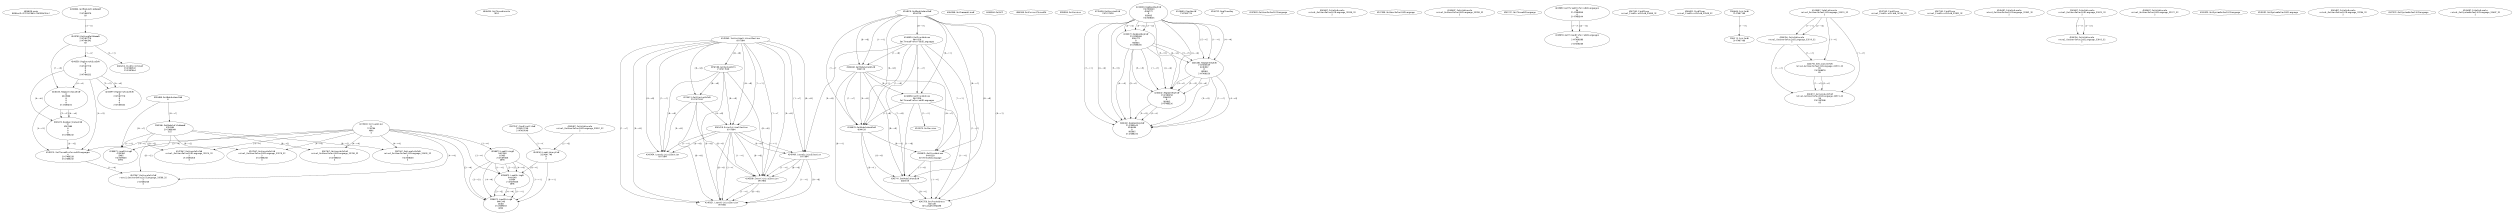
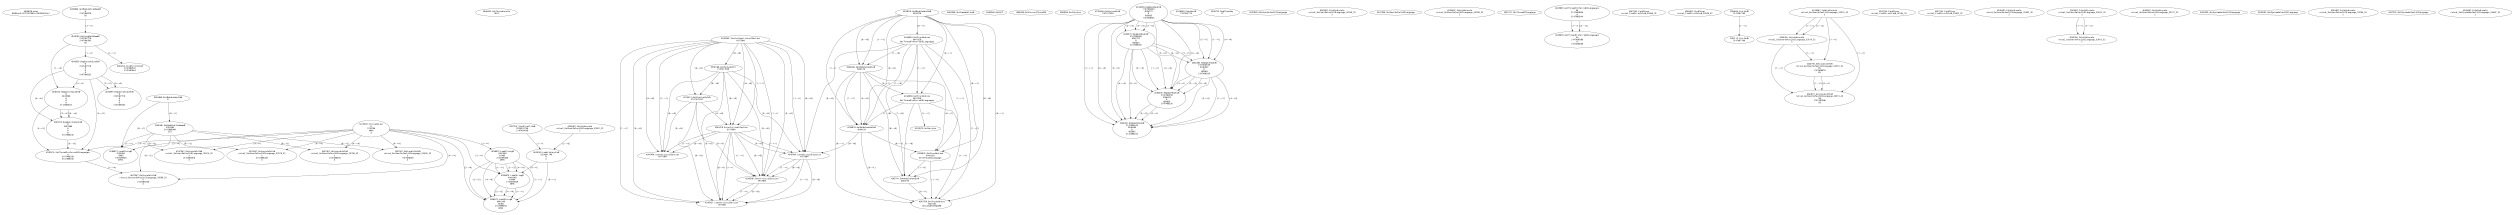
none -> (760, 113)
(872, 159) -> (843, 146)
